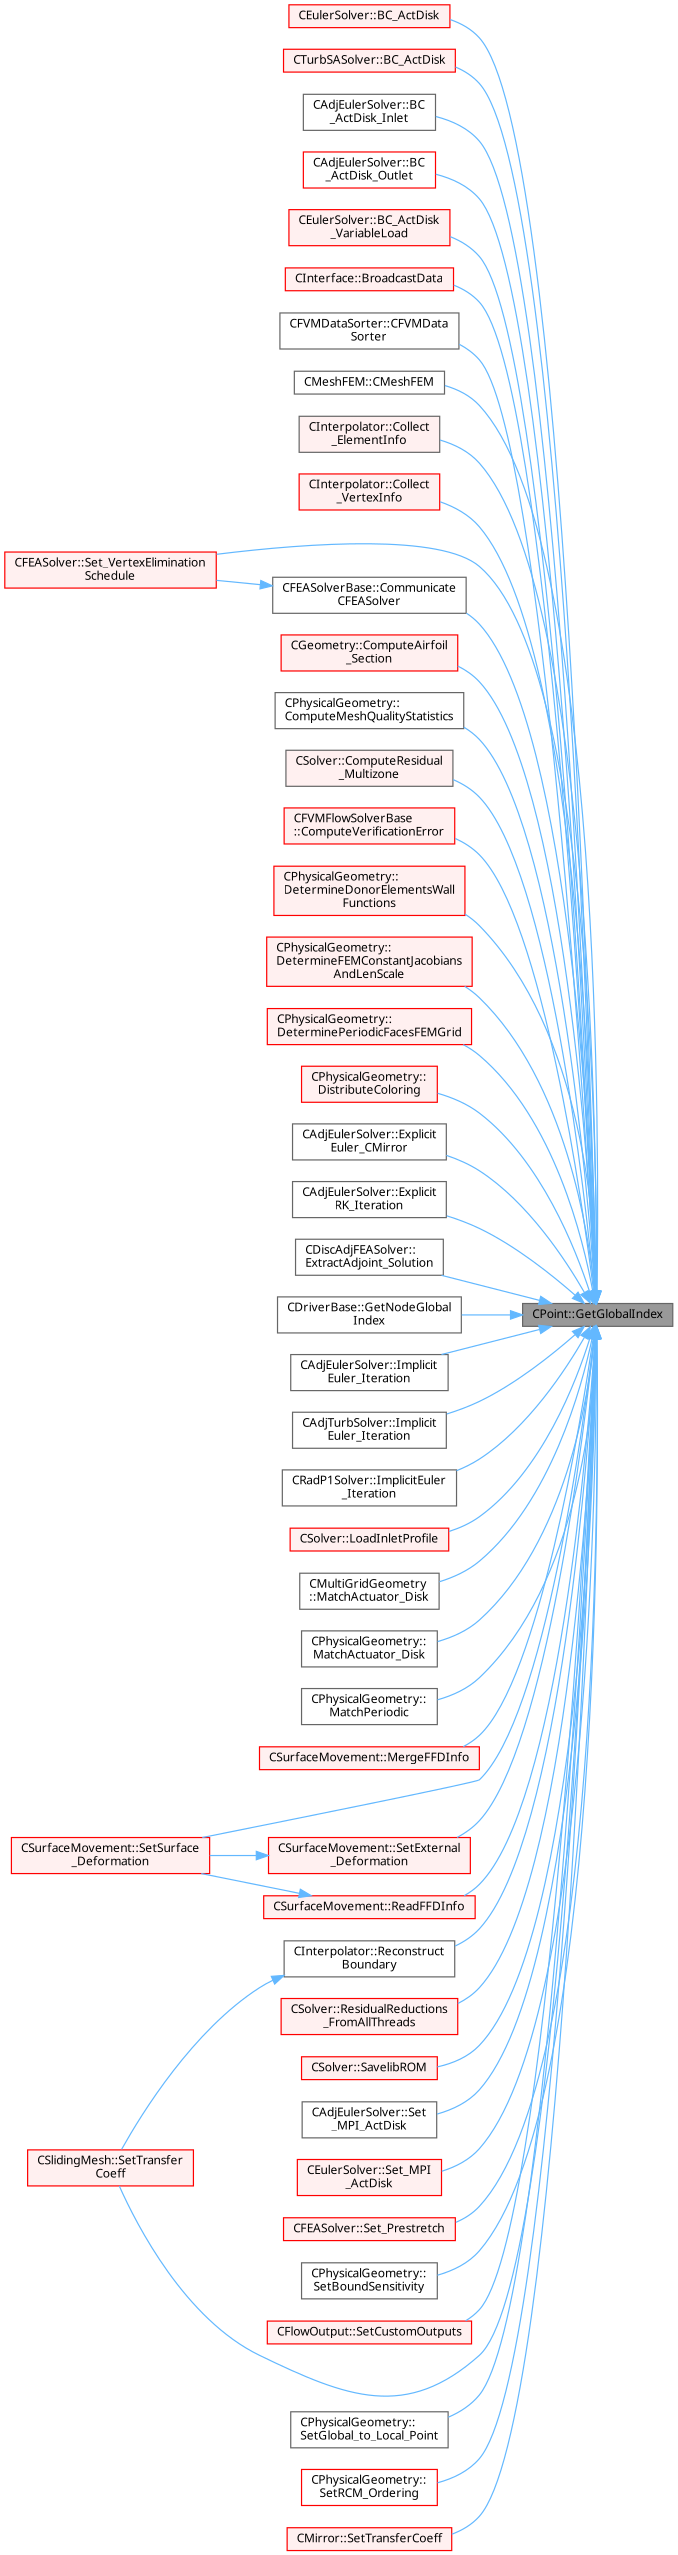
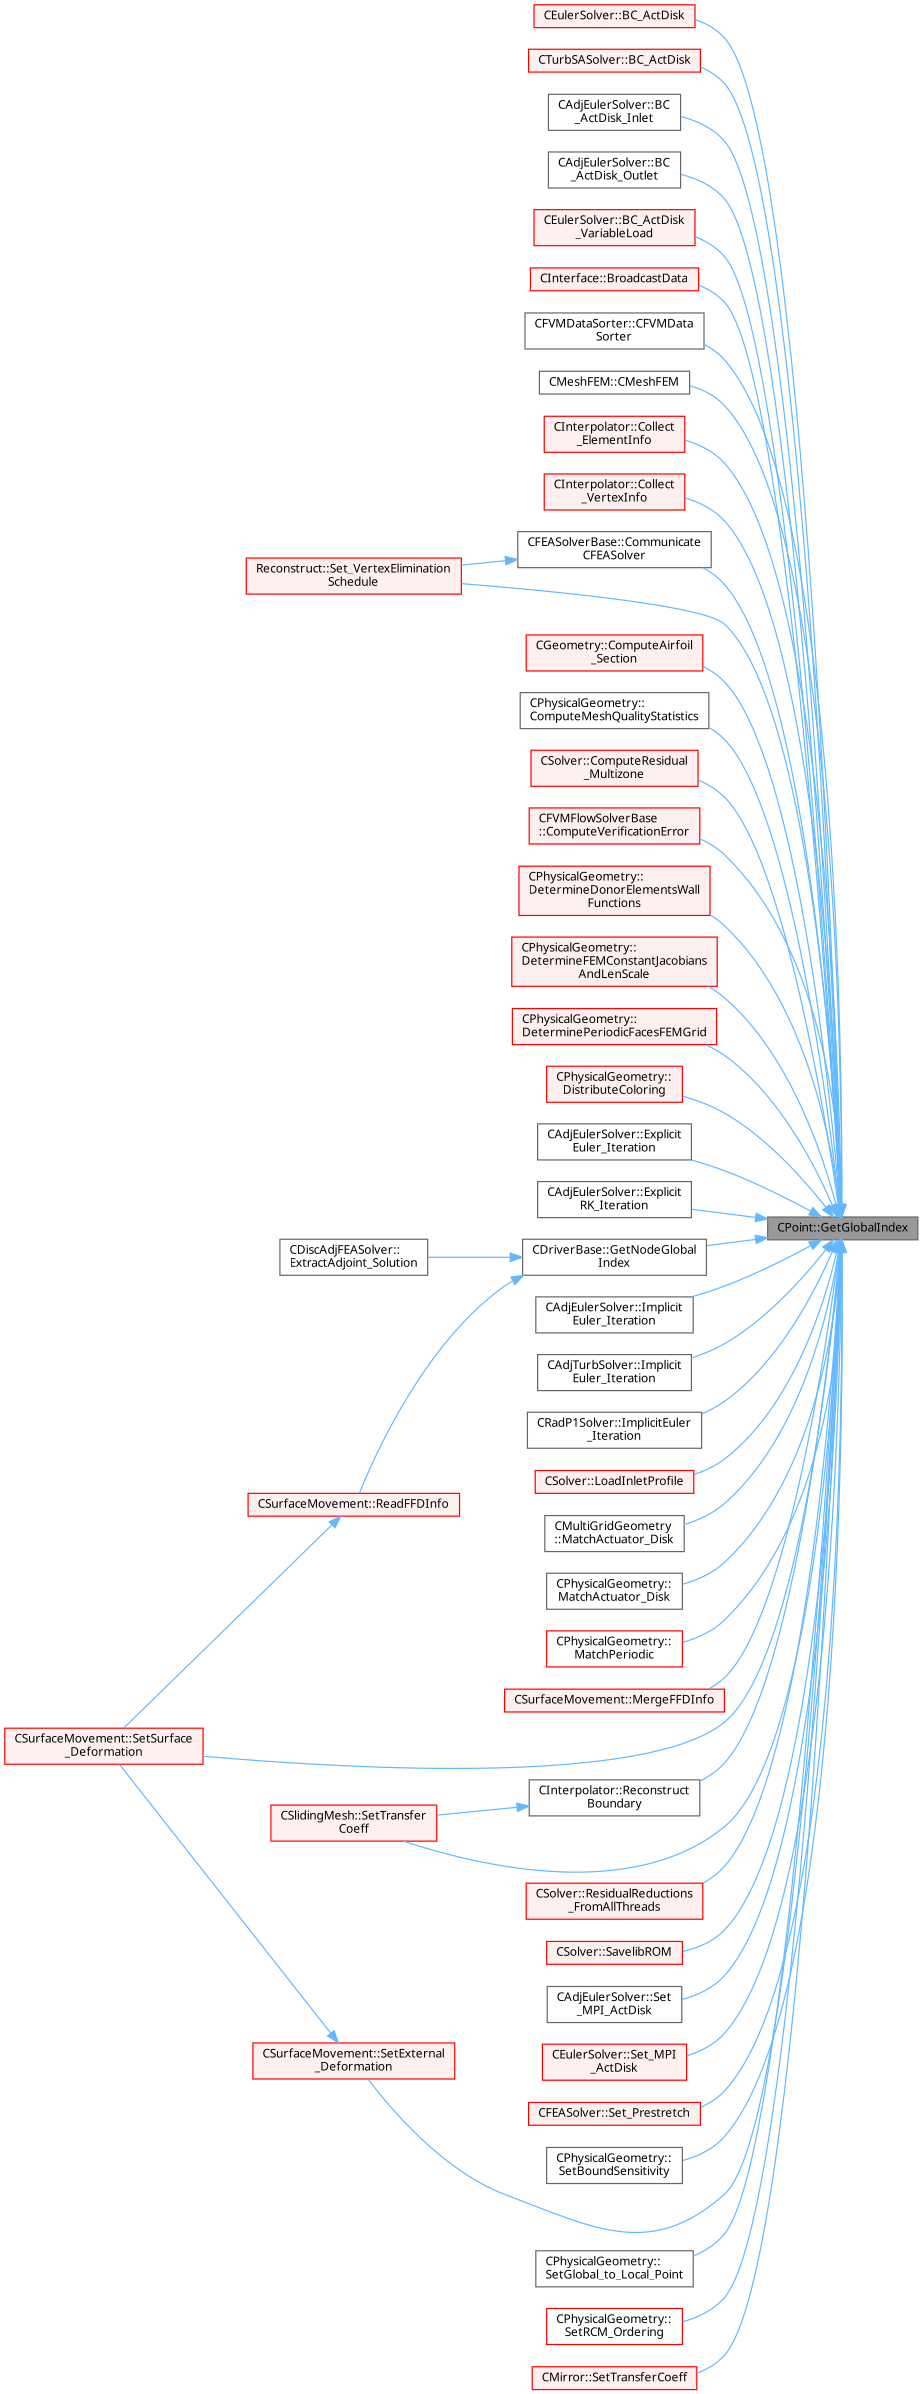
(369, 170) -> (615, 170)
(369, 434) -> (615, 434)
(111, 570) -> (354, 576)
(369, 768) -> (615, 768)
(369, 1142) -> (615, 1142)
(490, 1288) -> (469, 1257)
(369, 1707) -> (615, 1649)
(543, 1728) -> (421, 1376)
(369, 2332) -> none
